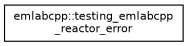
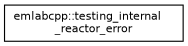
(94, 23) -> (94, 23)
